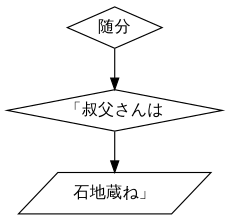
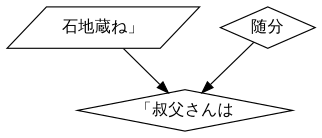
(115, 146) -> (142, 67)
